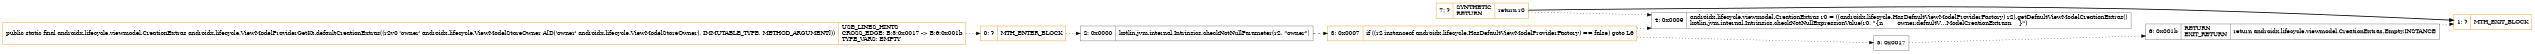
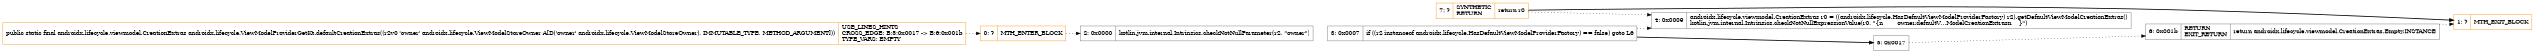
(1318, 33) -> none
(1482, 33) -> (1482, 33)
(1753, 40) -> (1753, 40)
